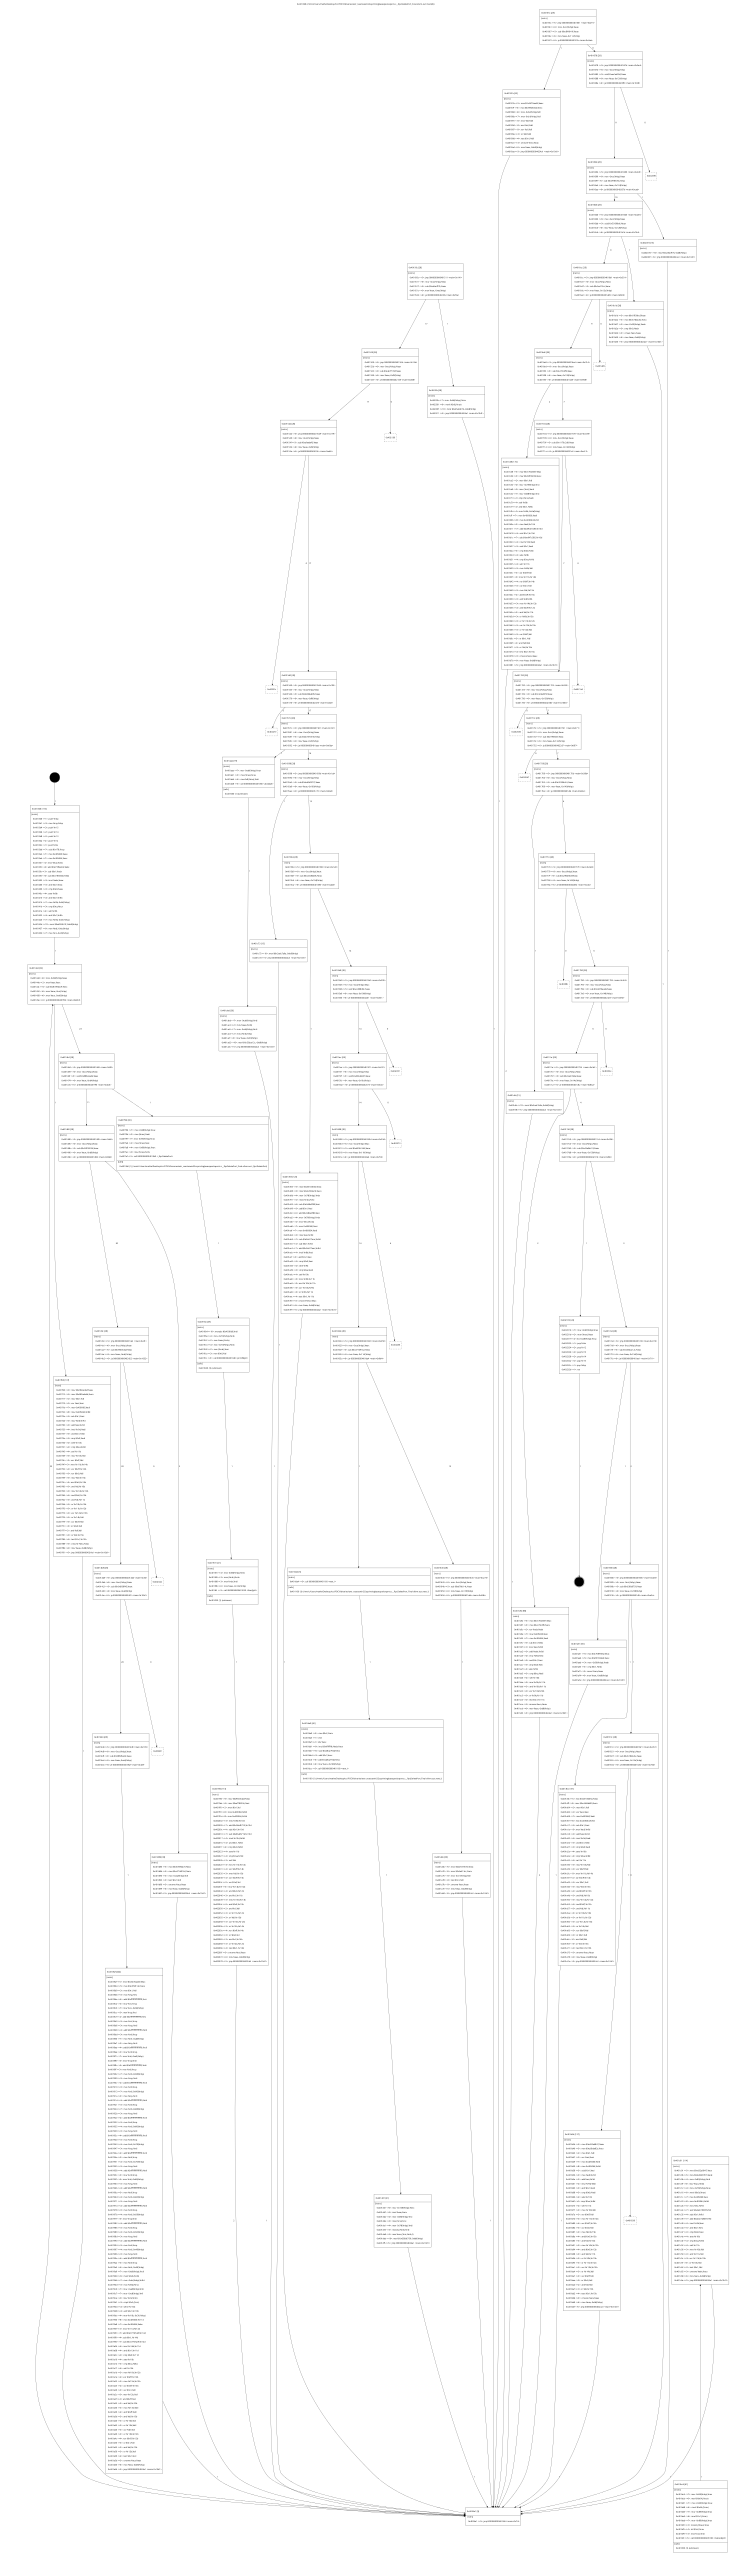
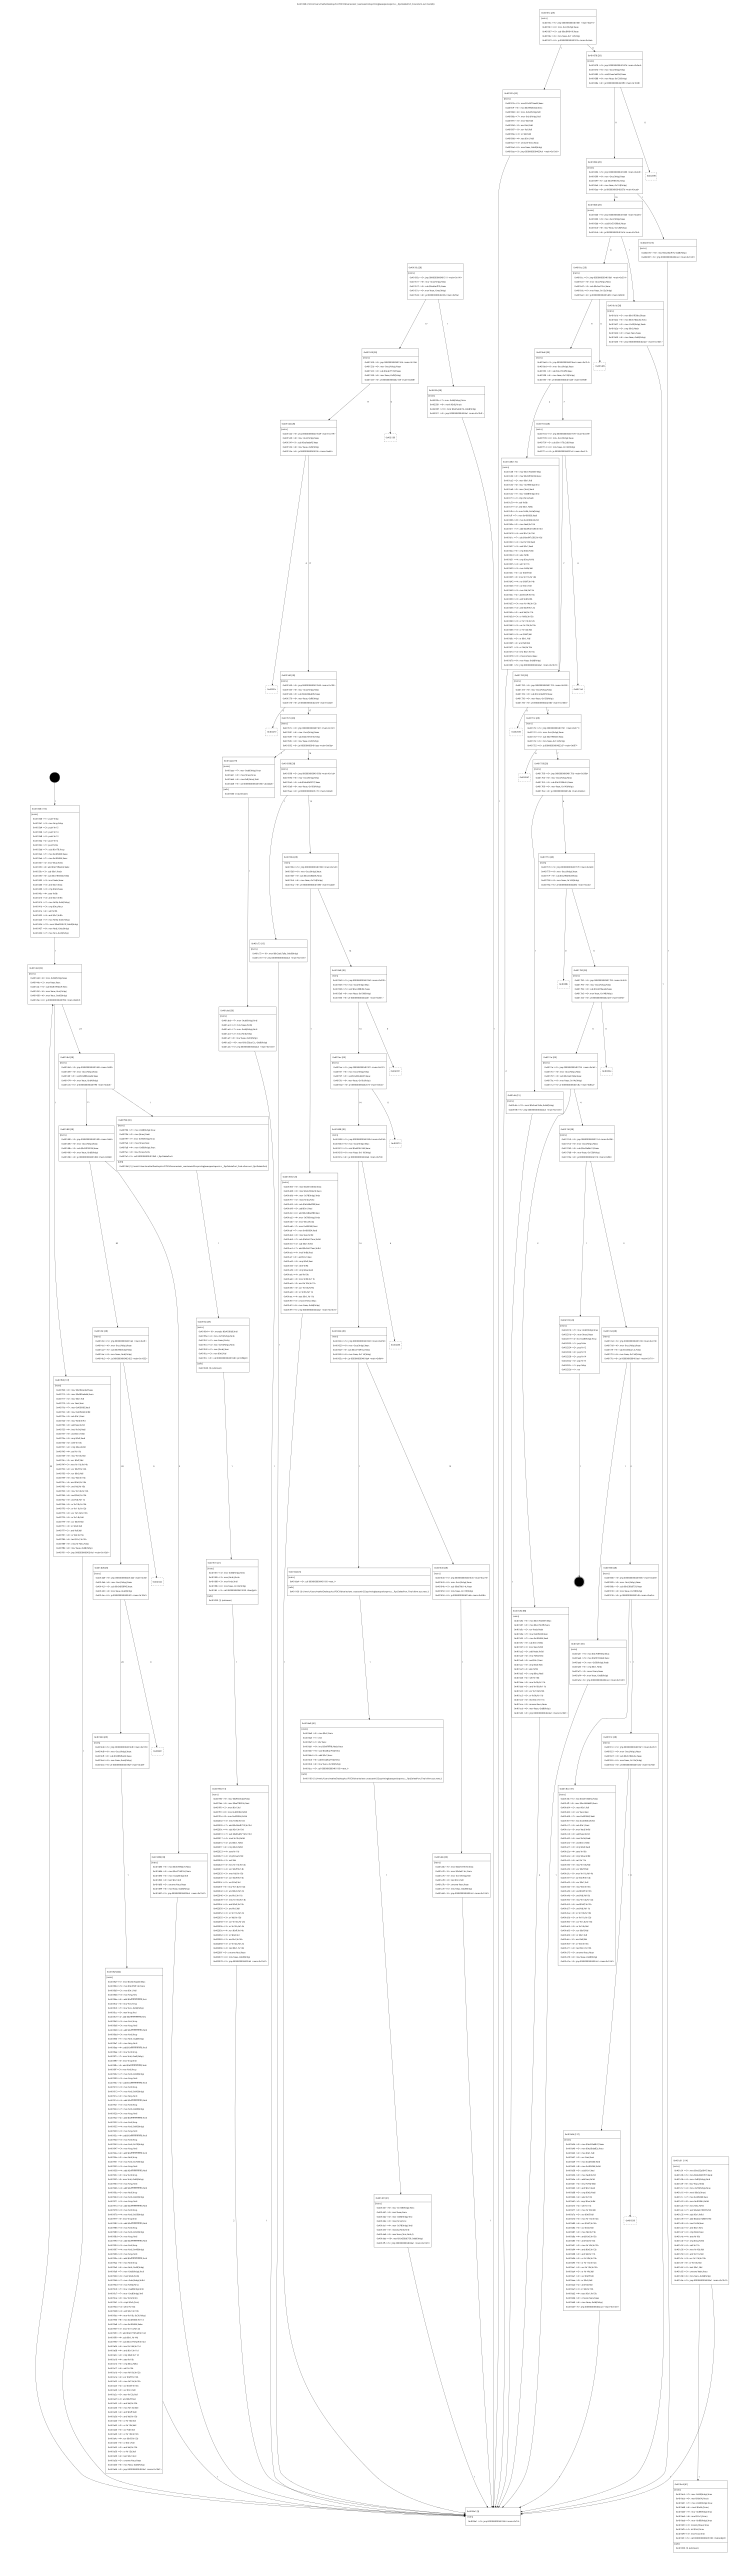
(558, 2244) -> none
(700, 2383) -> (699, 2382)
